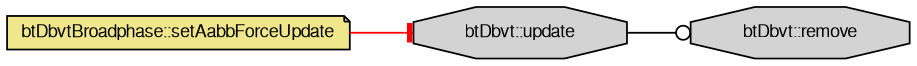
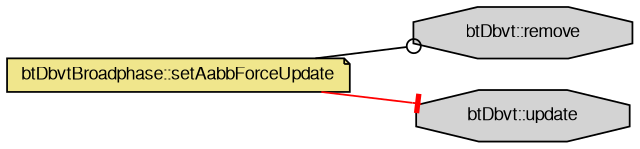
(652, 33) -> (361, 53)
